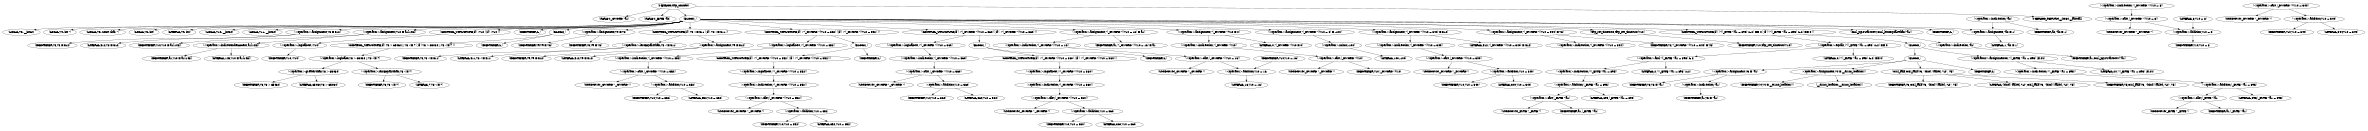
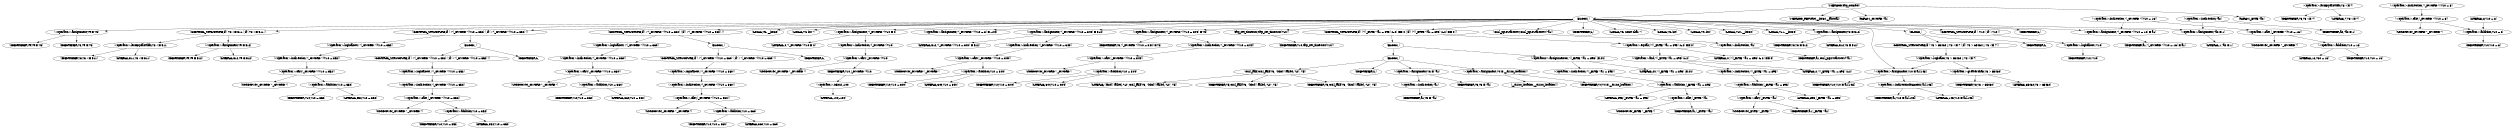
(179, 32) -> (1701, 32)
(1881, 32) -> (1523, 32)
(1074, 39) -> (2123, 25)
(1321, 39) -> (842, 78)
none -> (1168, 52)
(367, 65) -> (1924, 65)
(1264, 65) -> (2351, 52)
(1246, 85) -> (2314, 59)
